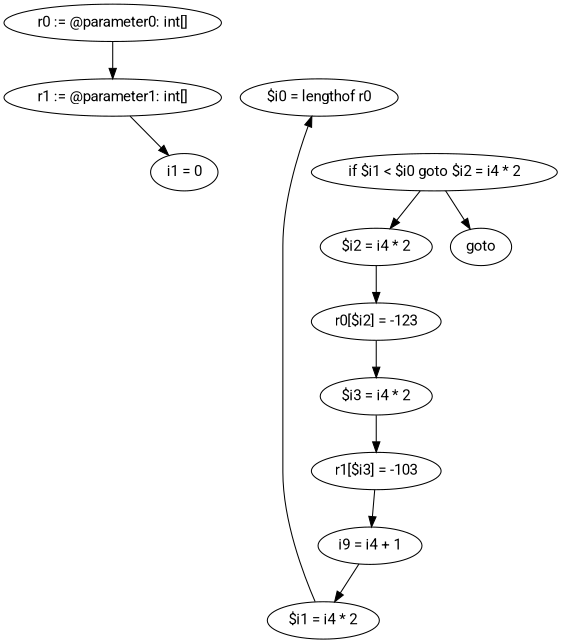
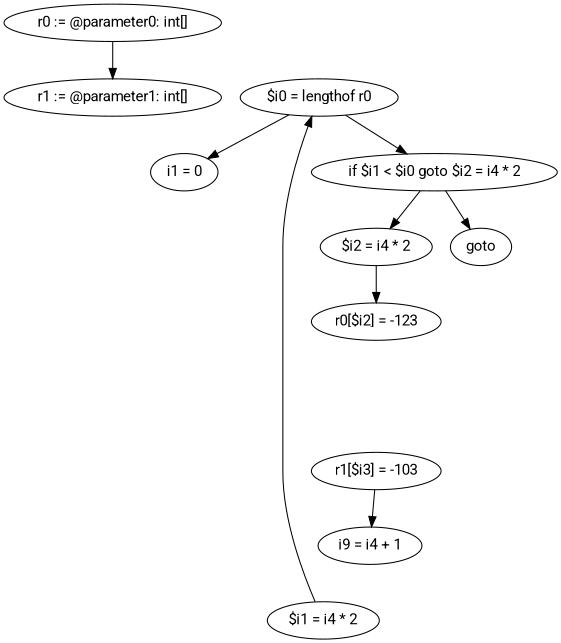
(146, 132) -> (253, 134)
none -> (372, 132)
(376, 396) -> none
(350, 578) -> none
